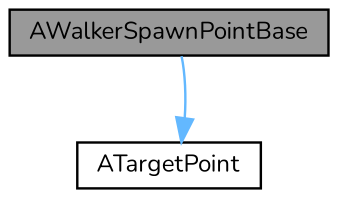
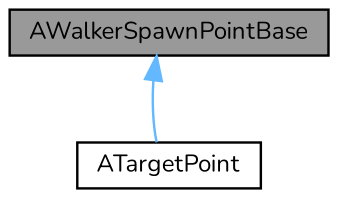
(185, 87) -> (153, 112)
